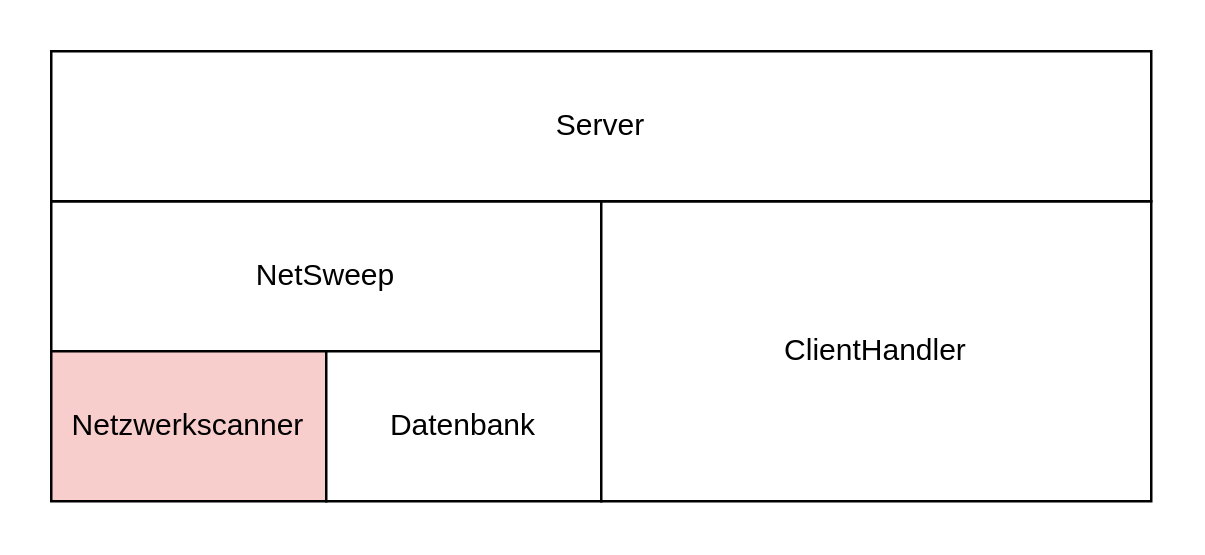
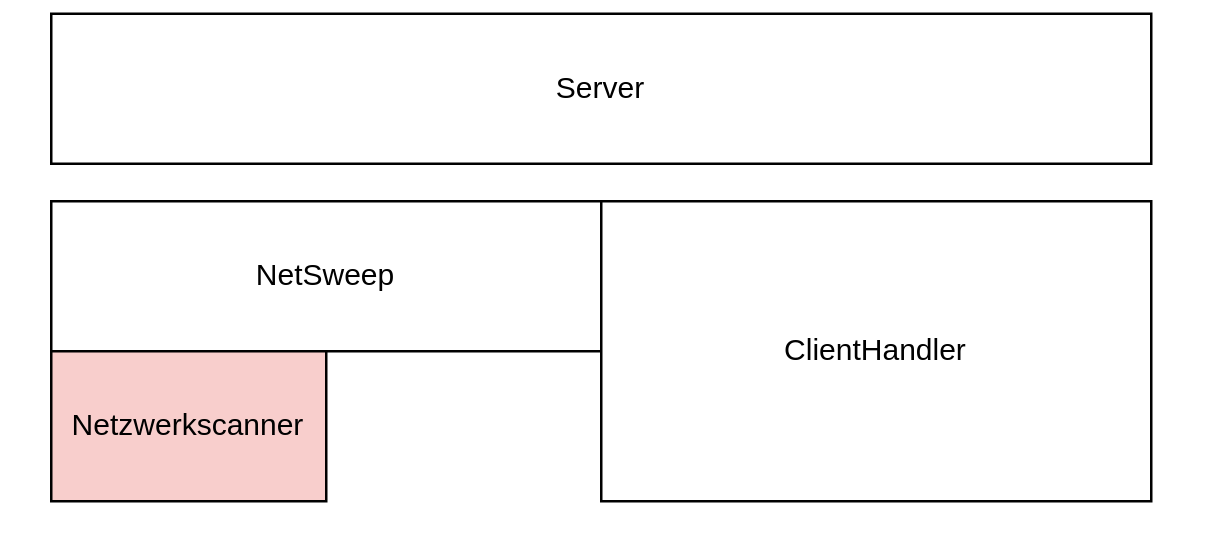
(601, 126) -> (601, 89)
(464, 426) -> none
